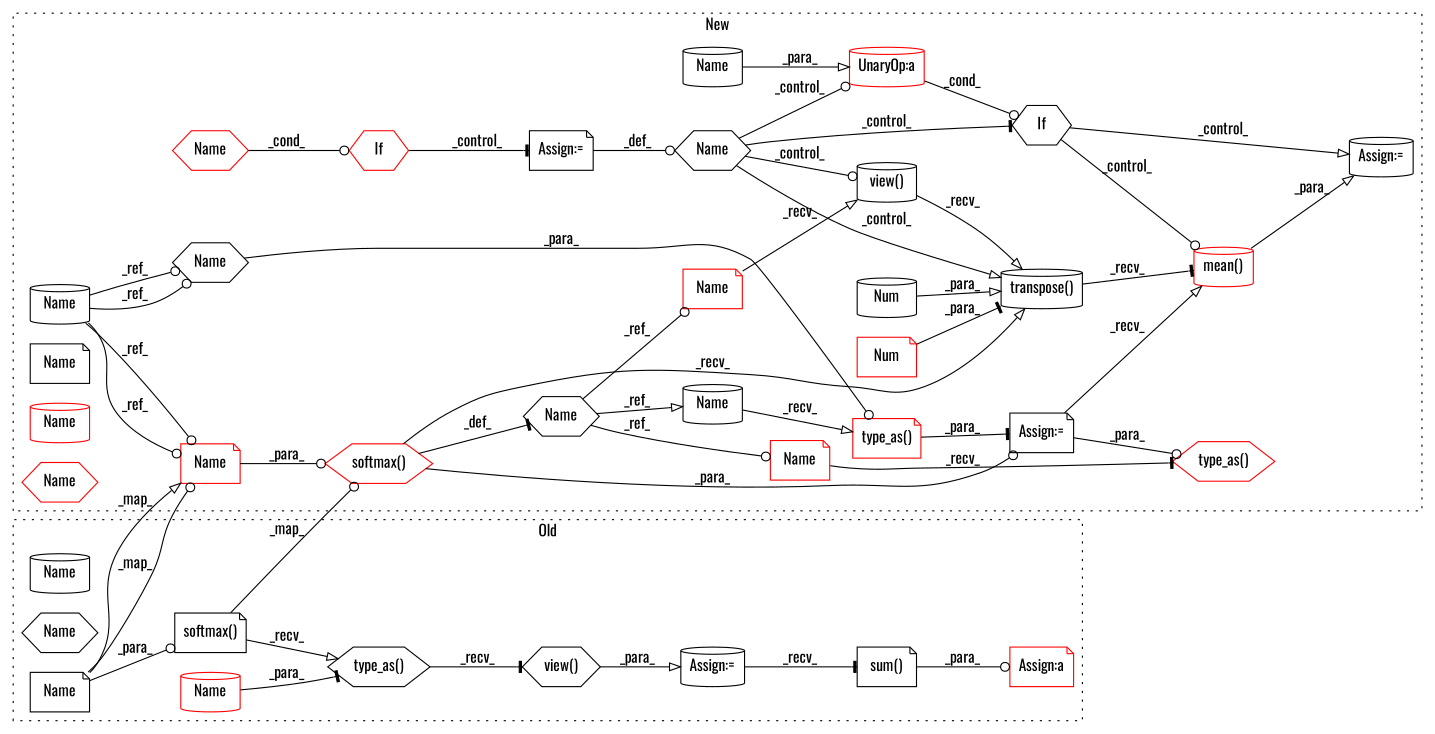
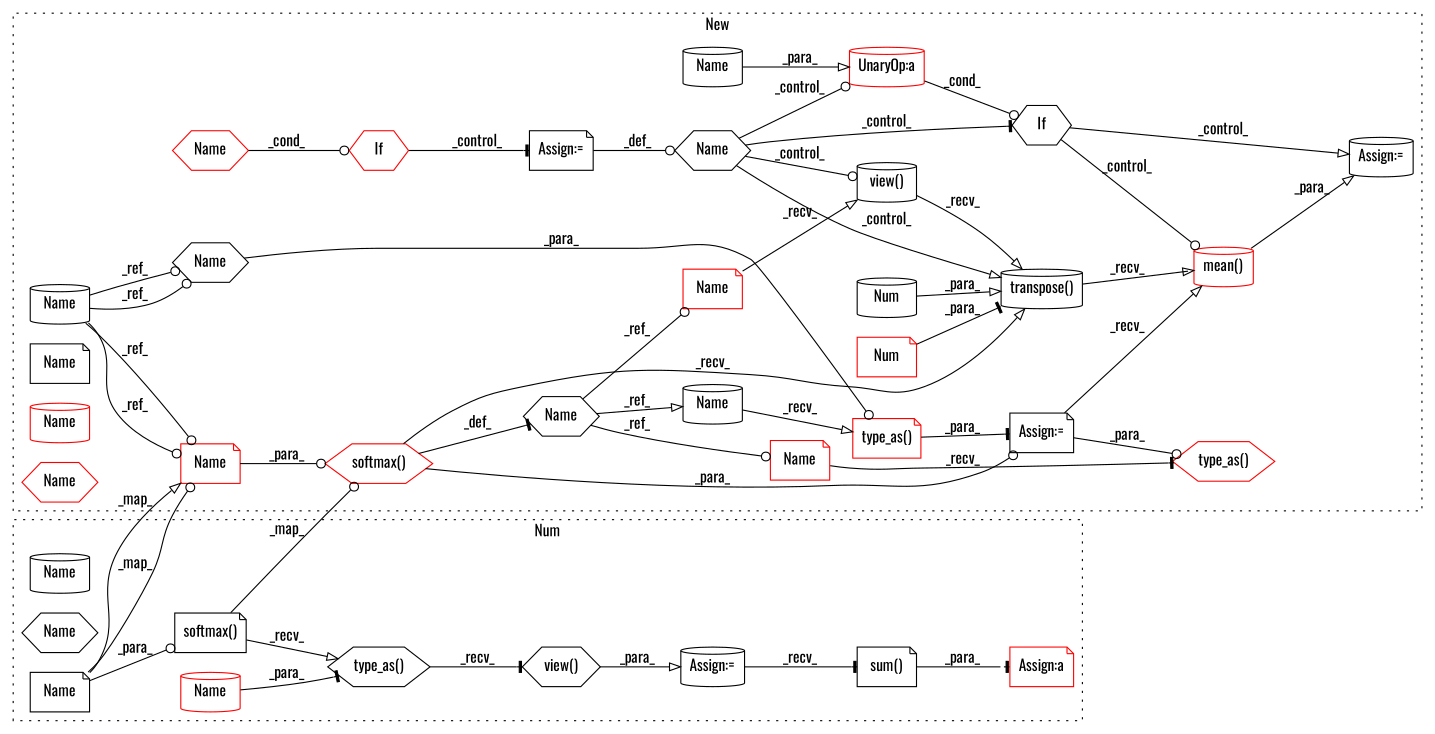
(1135, 278) -> (1135, 278)
(548, 532) -> (548, 532)
(959, 667) -> (959, 667)
